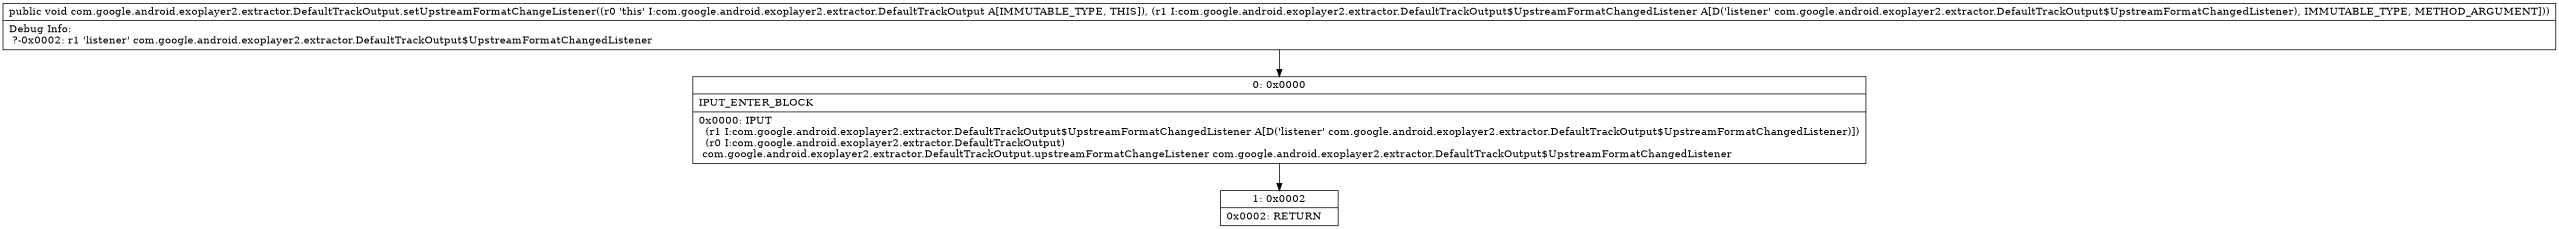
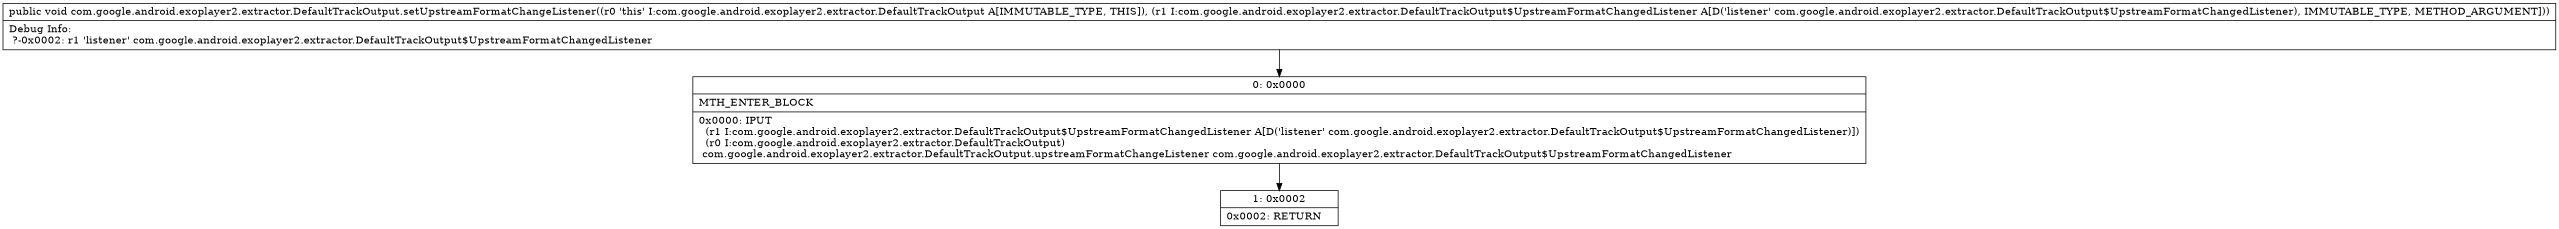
(756, 103) -> (756, 103)
